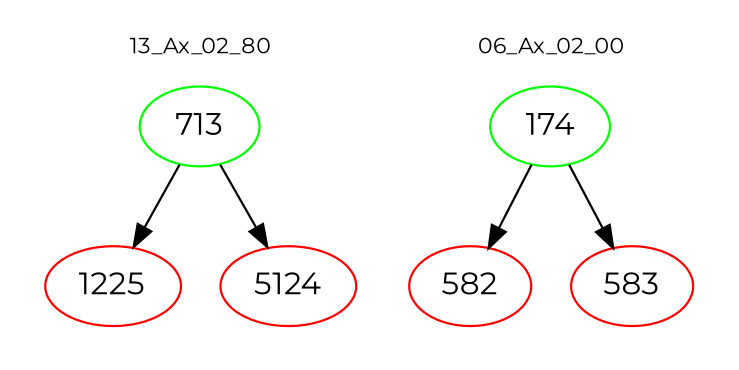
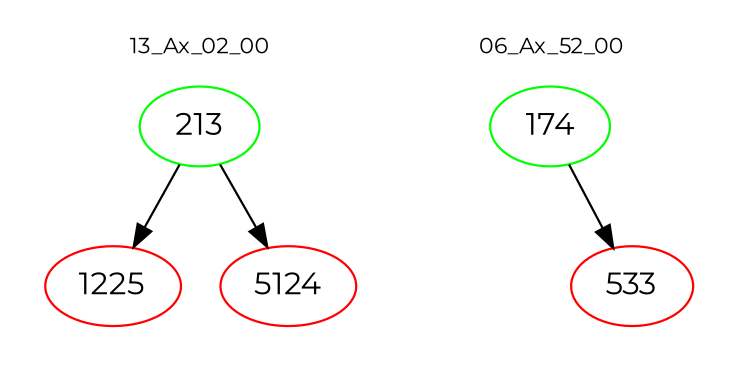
(201, 48) -> (201, 48)
(552, 48) -> (552, 48)
(200, 126) -> (200, 126)
(470, 286) -> none
(632, 286) -> (632, 286)
